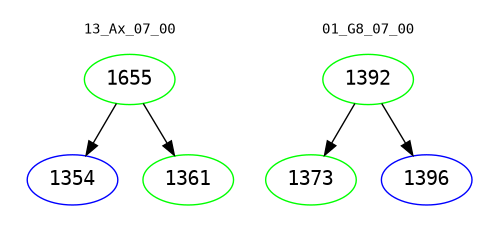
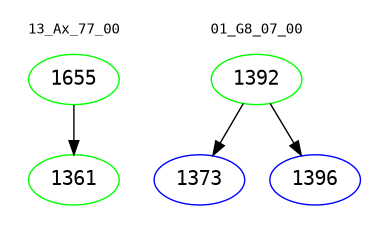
(130, 30) -> (75, 30)
(73, 180) -> none
(311, 180) -> (199, 180)
